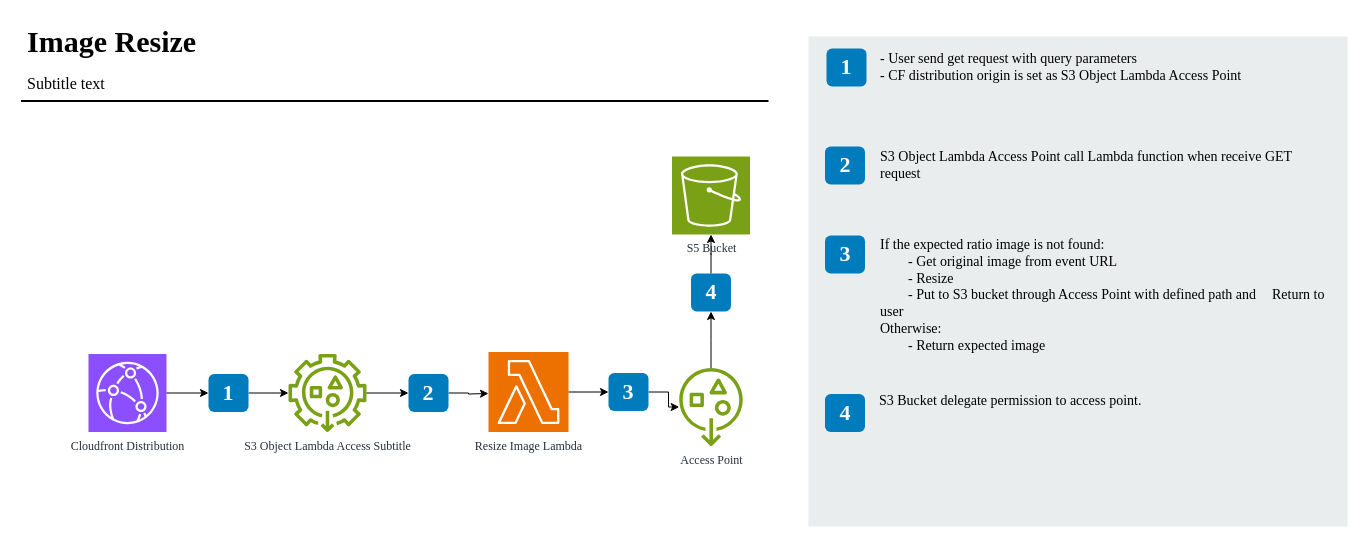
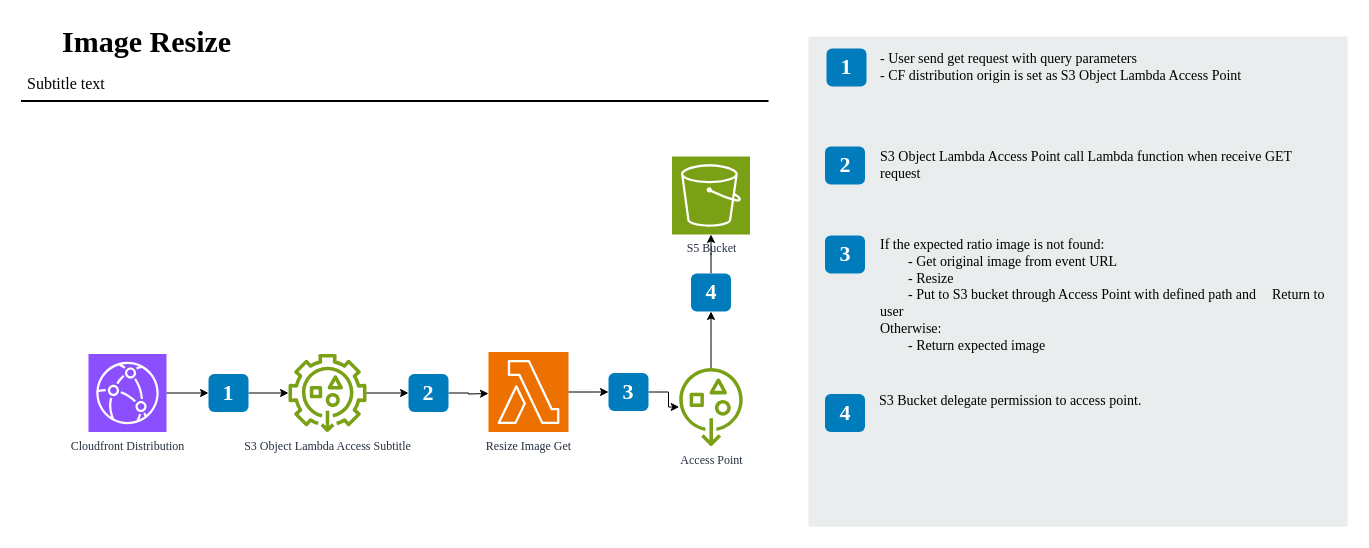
(135, 41) -> (170, 41)
(529, 447) -> (529, 447)
